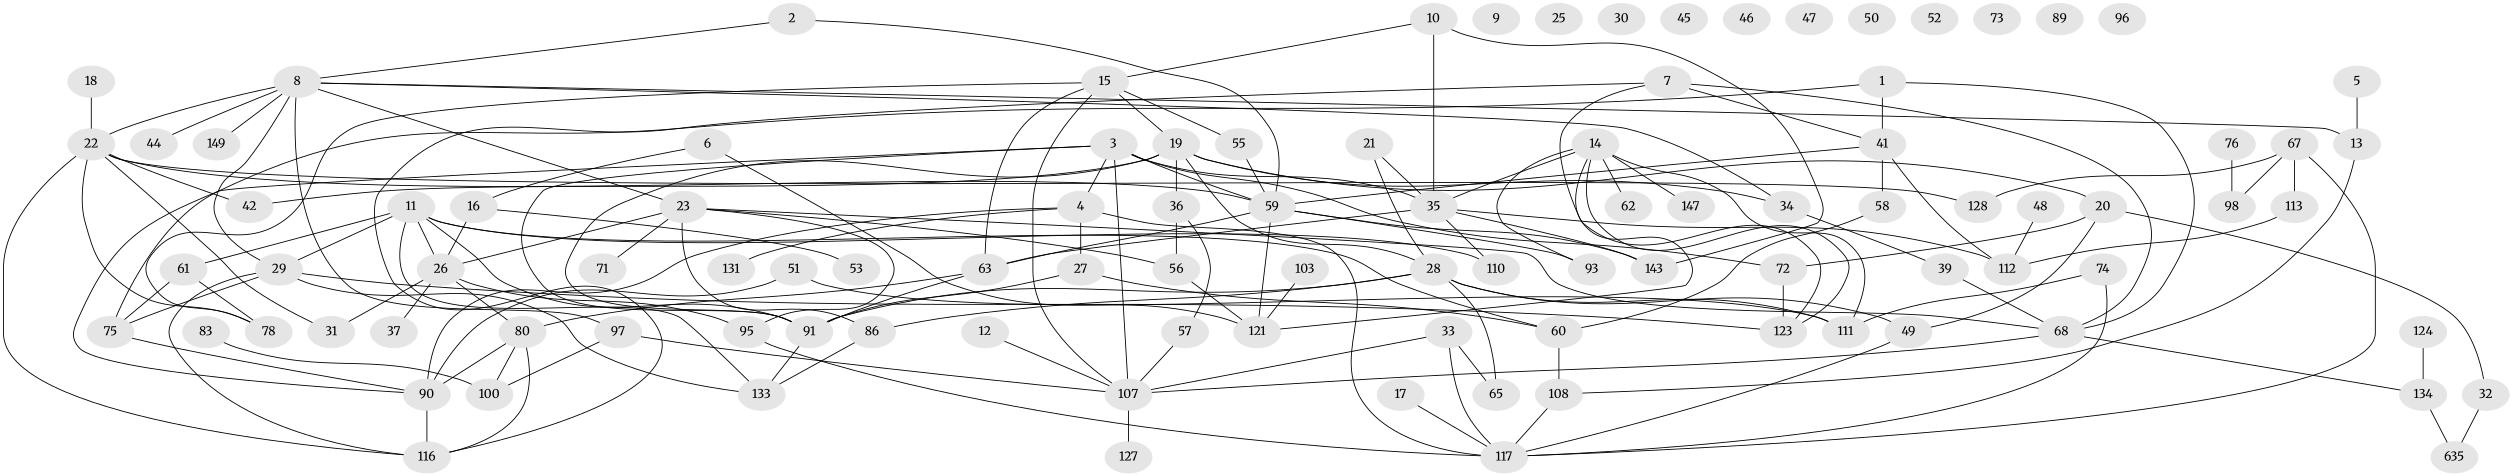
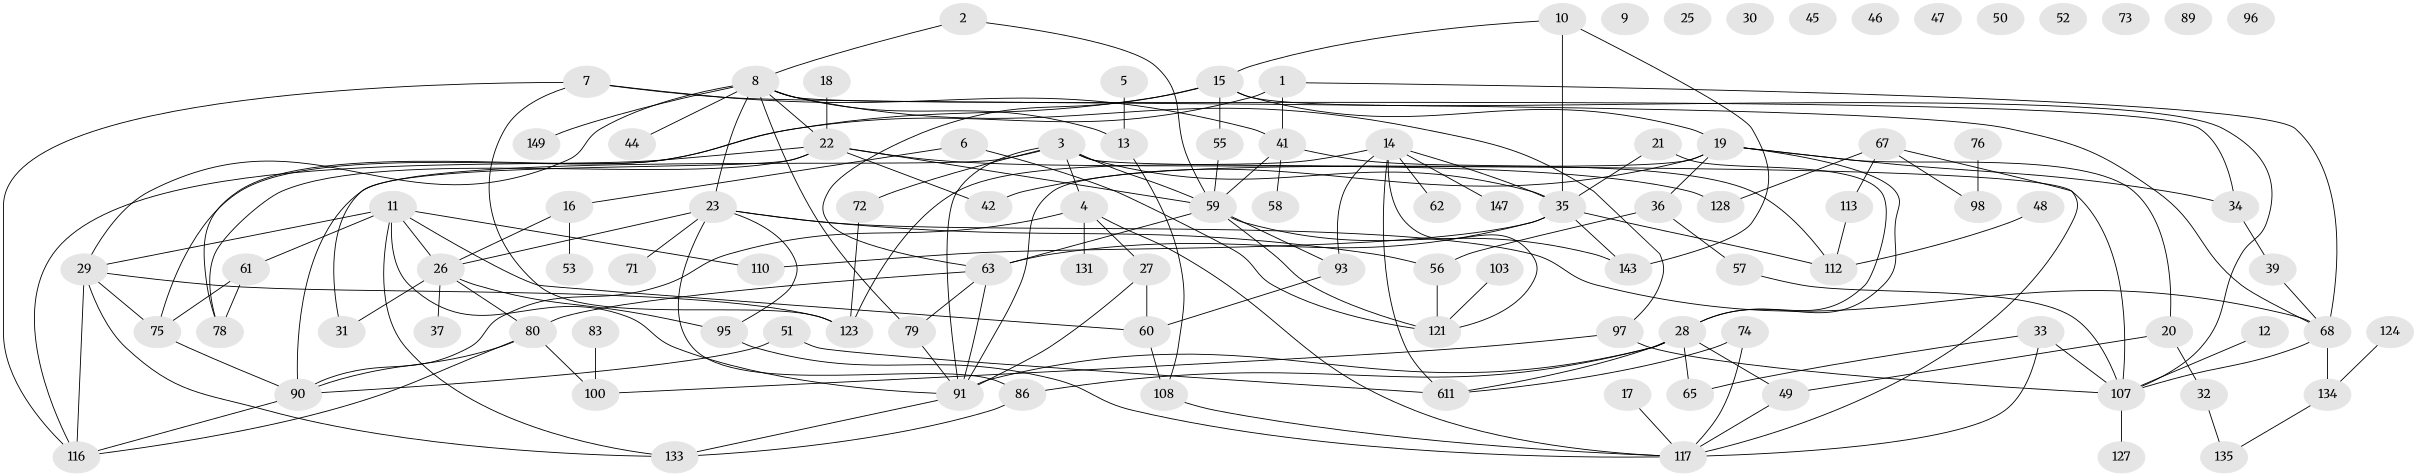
(1961, 244) -> none
(1726, 278) -> (1240, 302)
none -> (912, 332)
(1846, 332) -> (1446, 395)
(2454, 457) -> (2224, 457)
